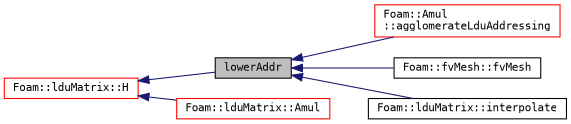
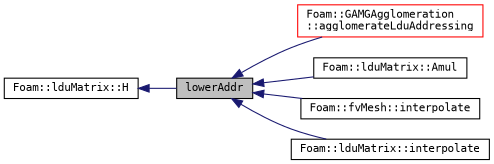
(467, 21) -> (390, 21)
(467, 68) -> (390, 109)
(71, 88) -> (71, 88)
(163, 99) -> (289, 80)
(253, 109) -> (390, 68)
